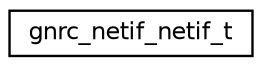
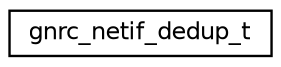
(131, 33) -> (141, 33)
